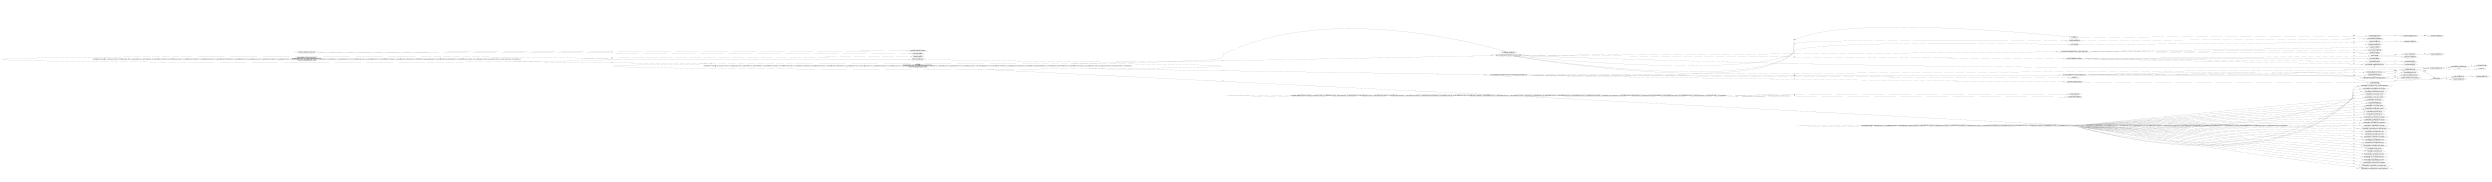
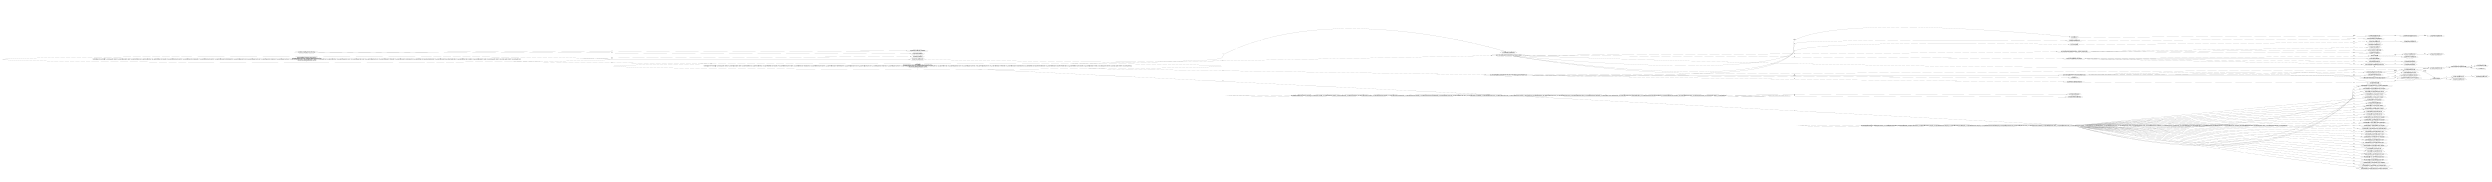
(2460, 69) -> (2471, 68)
